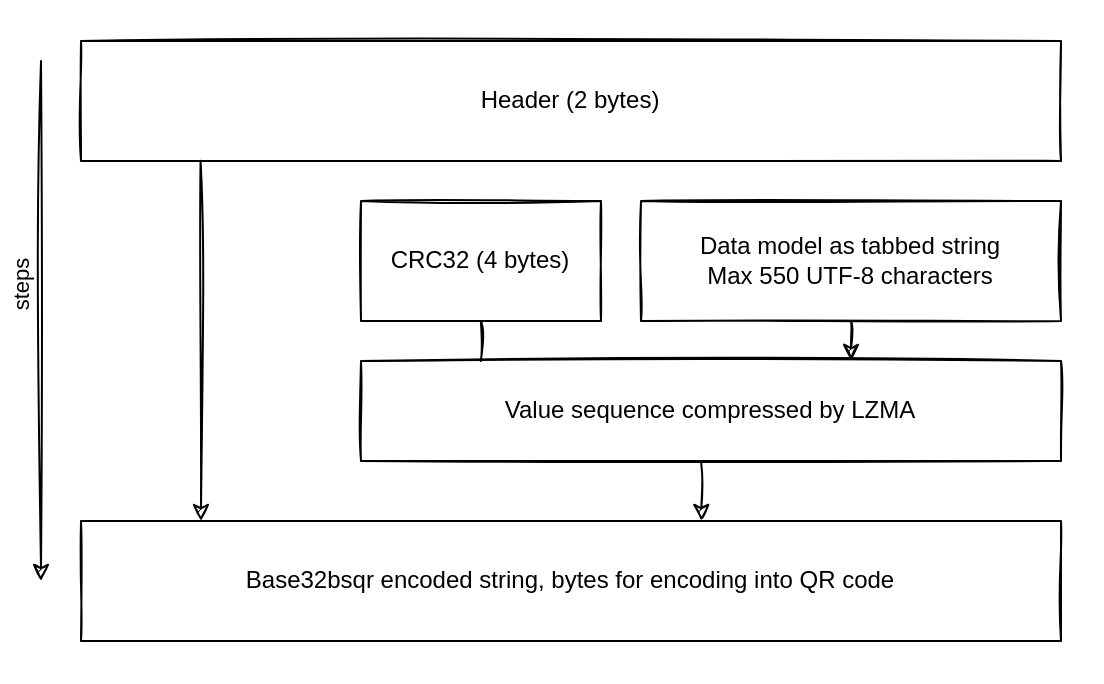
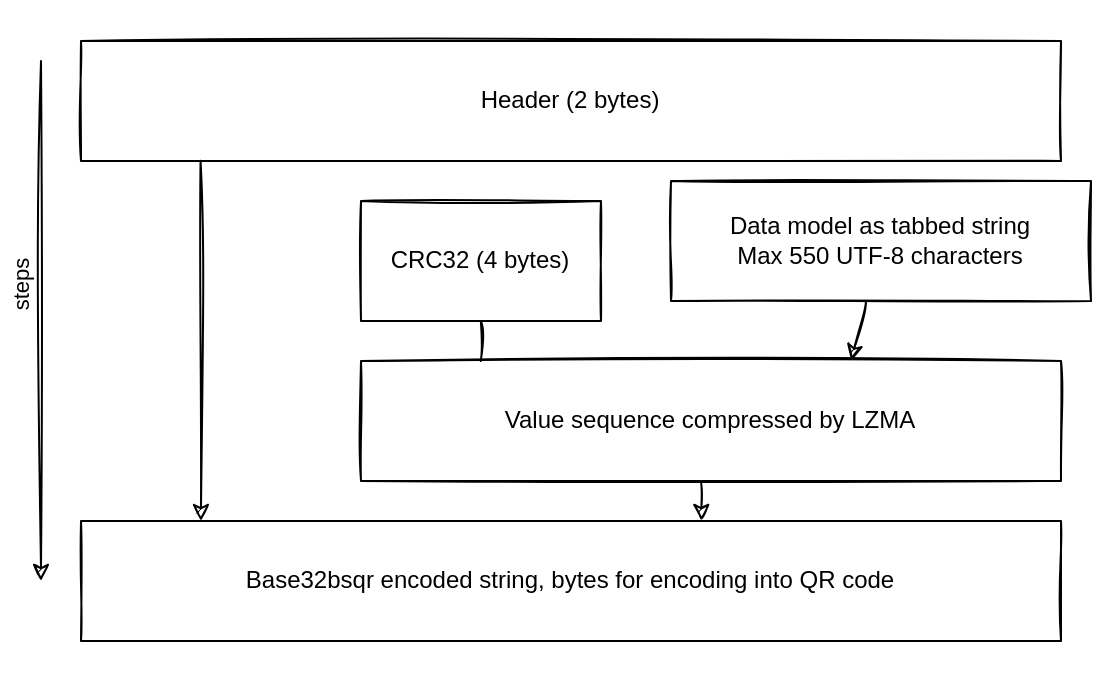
(851, 261) -> (881, 241)
(711, 411) -> (711, 421)
